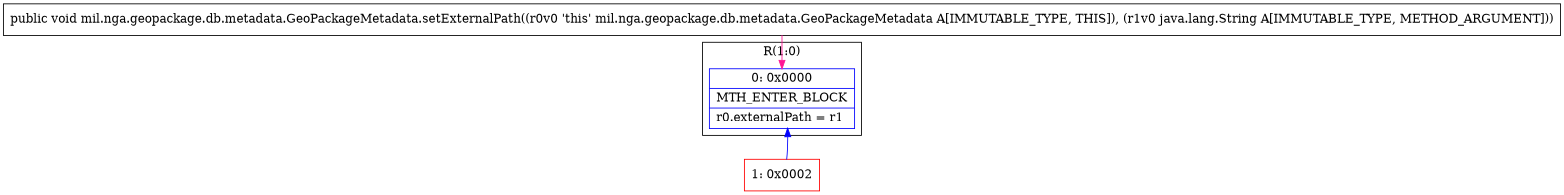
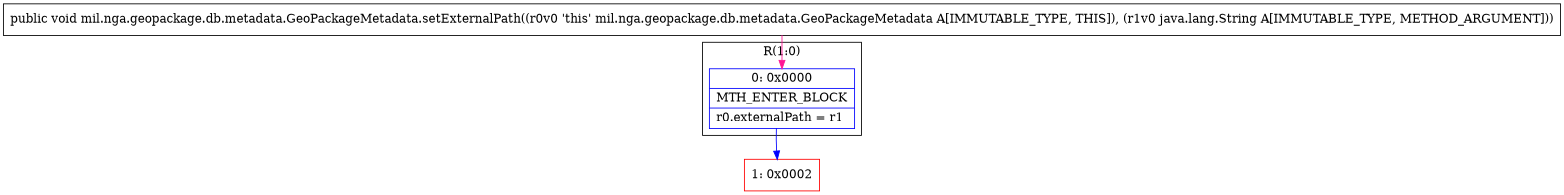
(788, 148) -> (776, 141)
